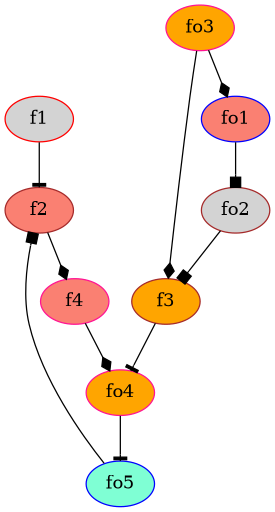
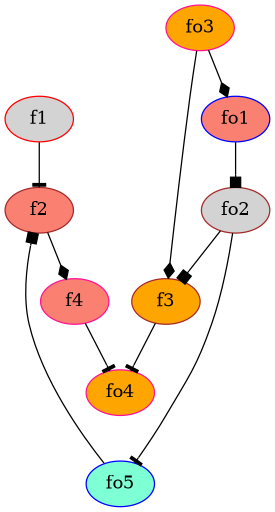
(96, 344) -> (96, 344)
(120, 435) -> (201, 352)
